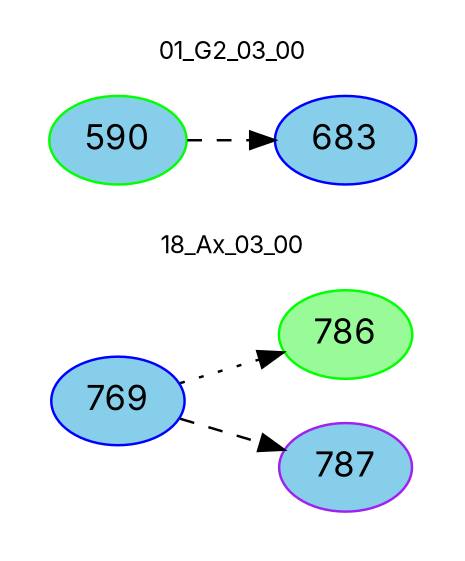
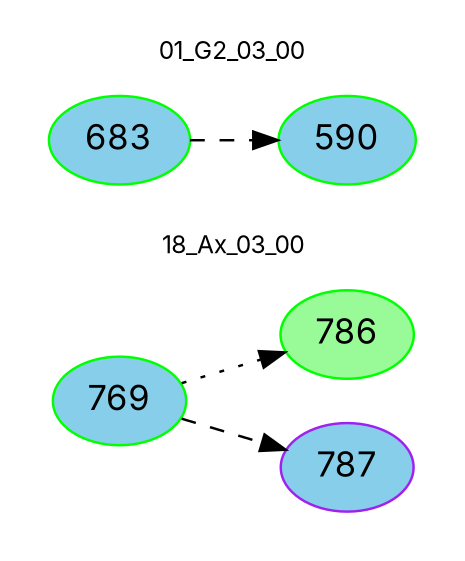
(219, 140) -> (221, 140)
(346, 140) -> (120, 140)
(118, 401) -> (120, 401)
